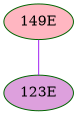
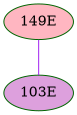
(39, 93) -> (39, 93)
